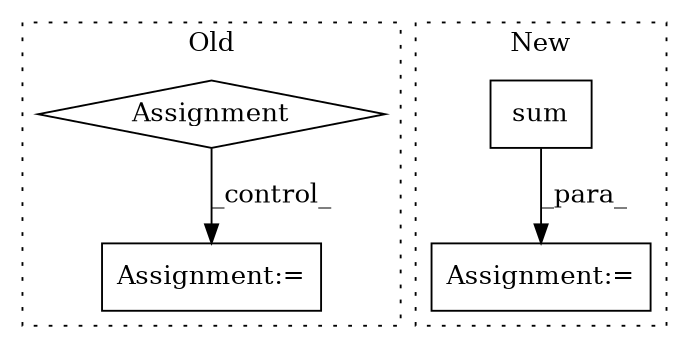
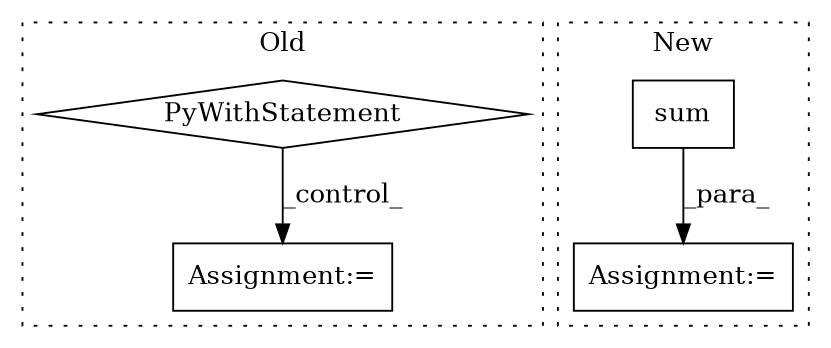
(212, 114) -> (283, 114)
